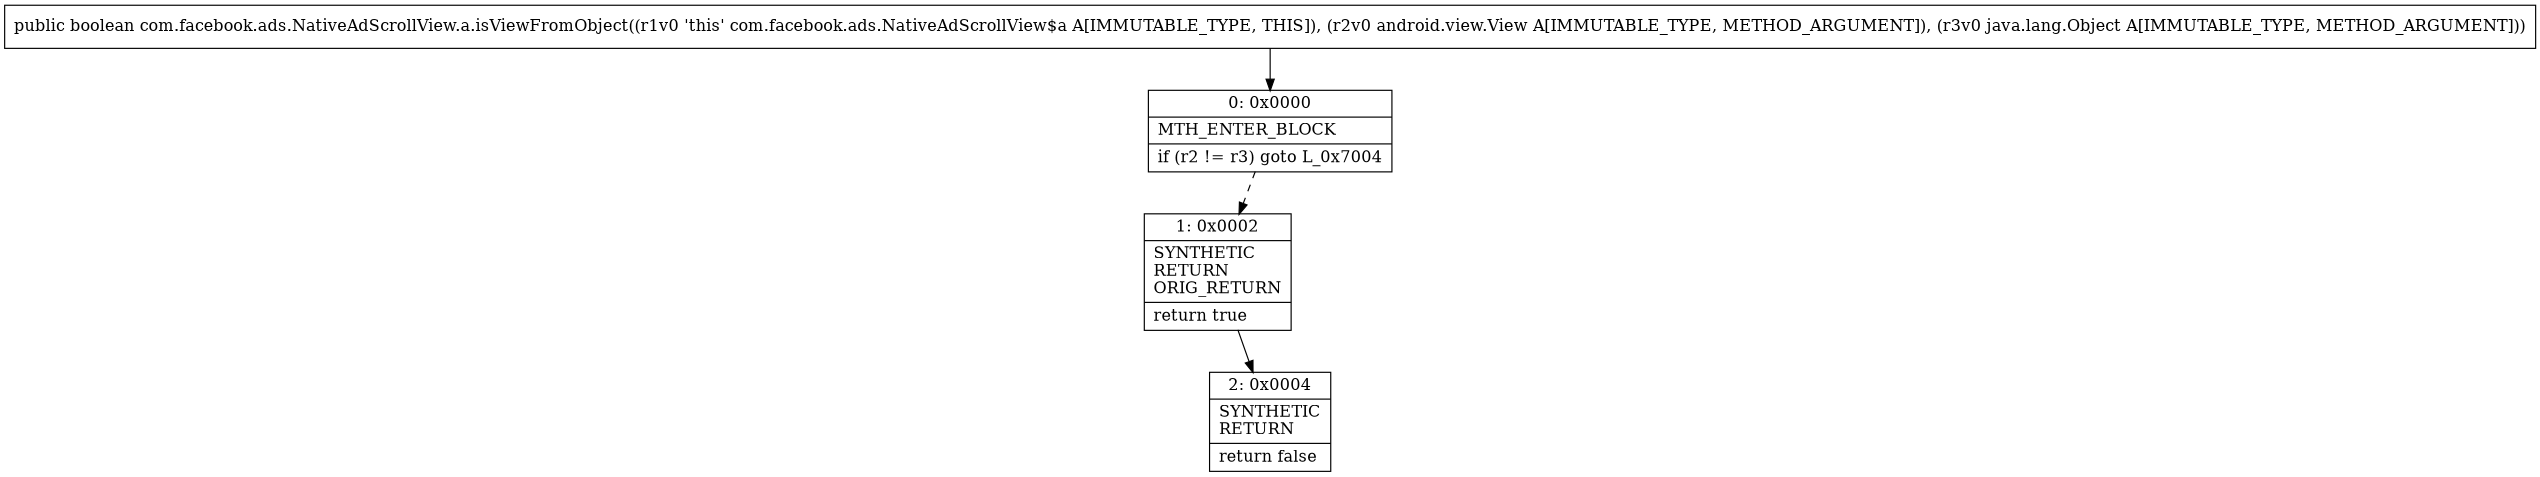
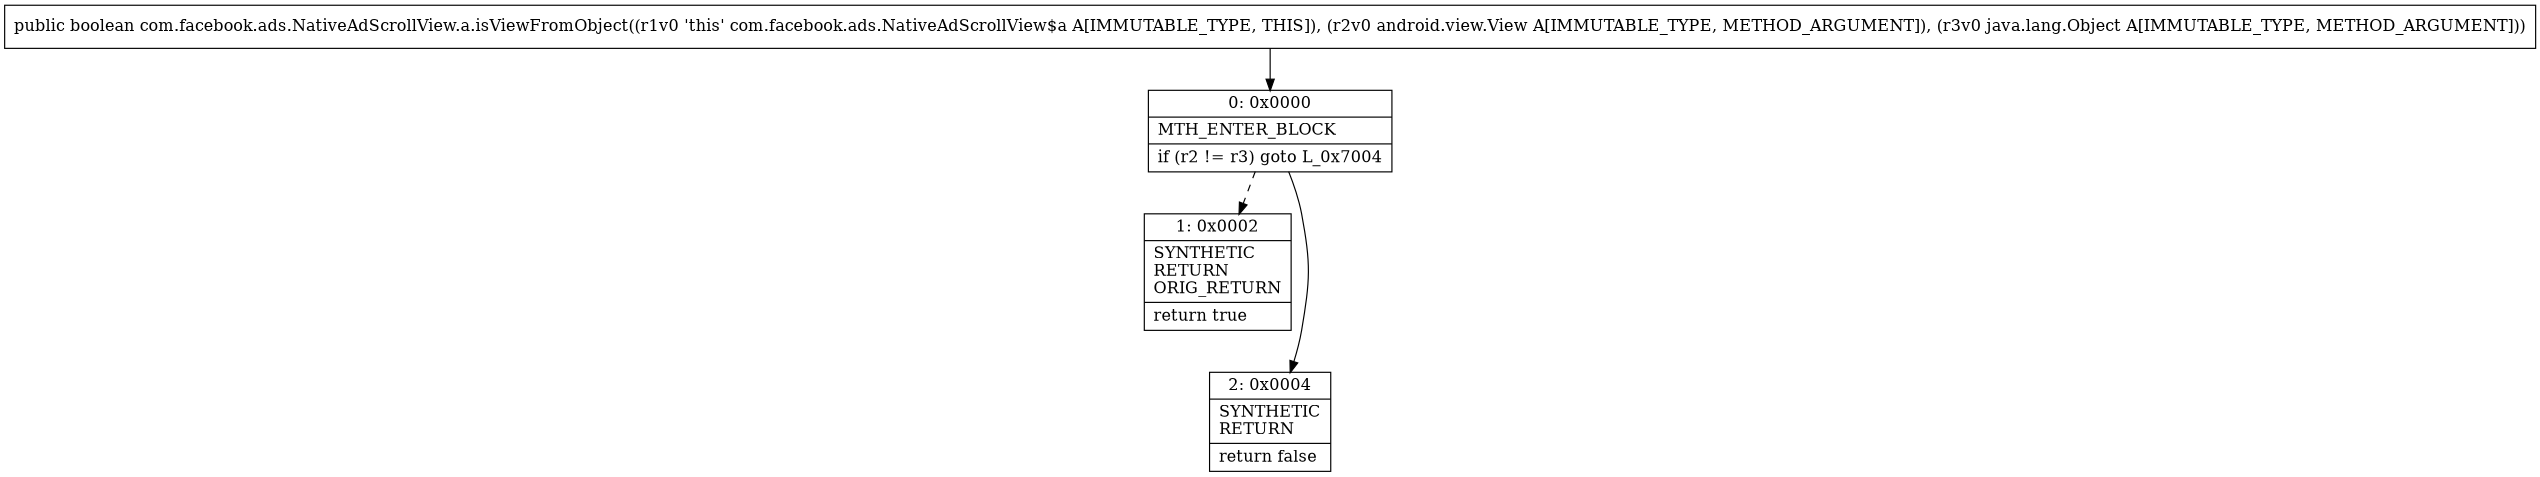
(1243, 346) -> (1308, 266)
